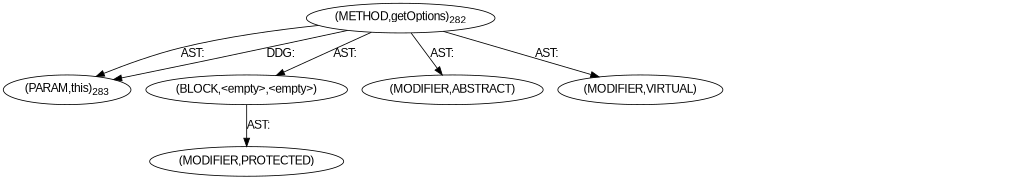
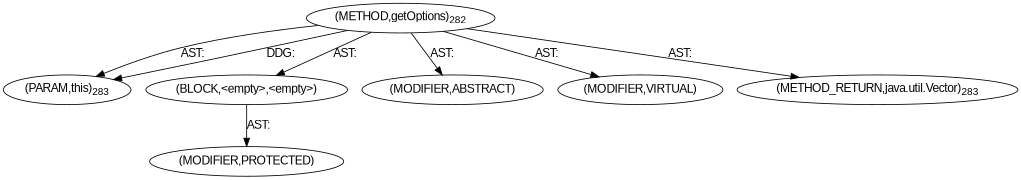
none -> (878, 90)
